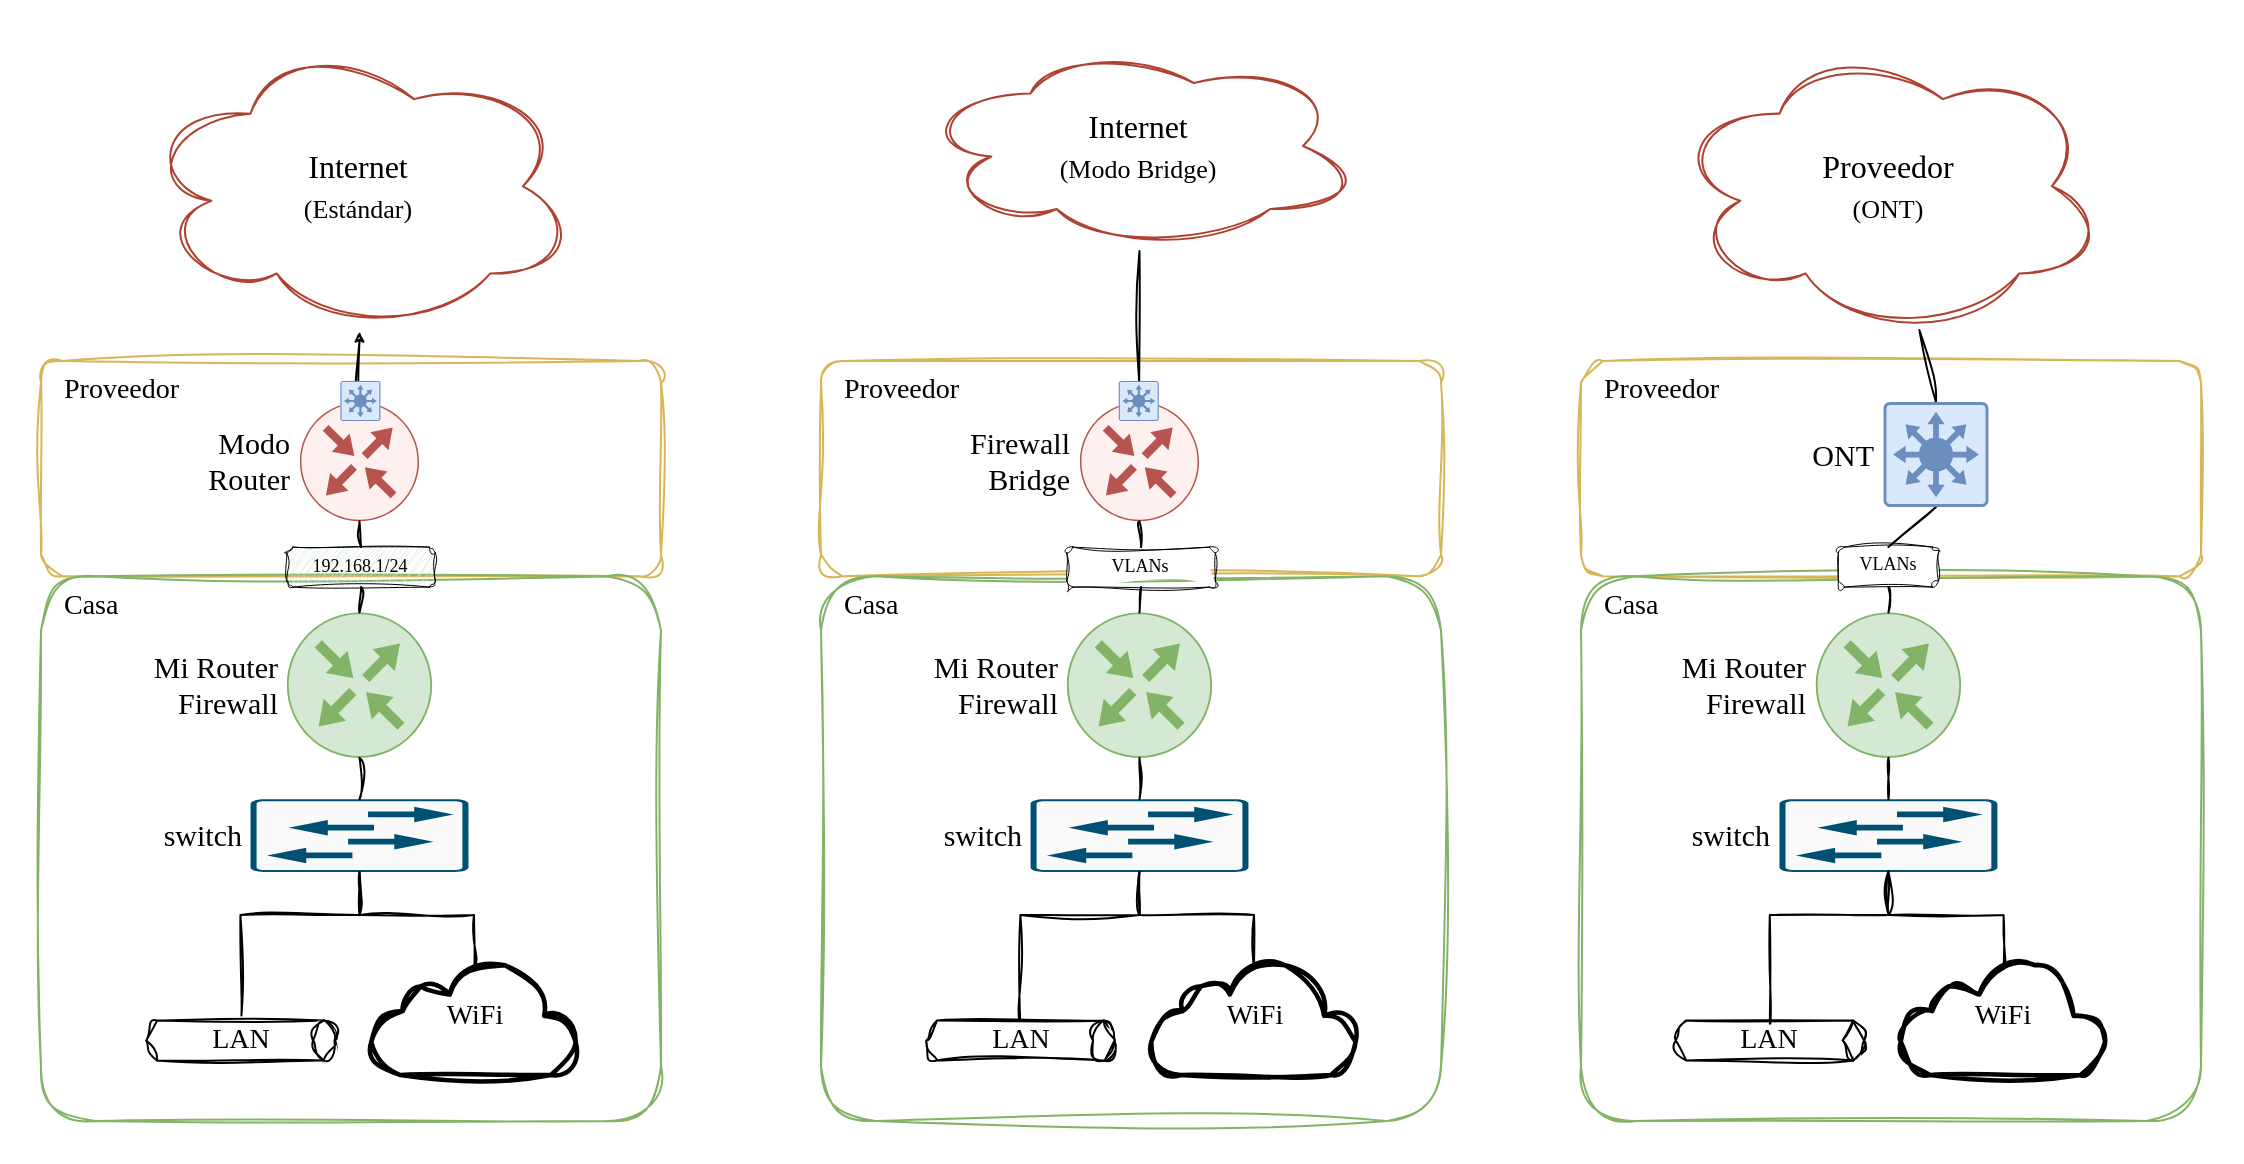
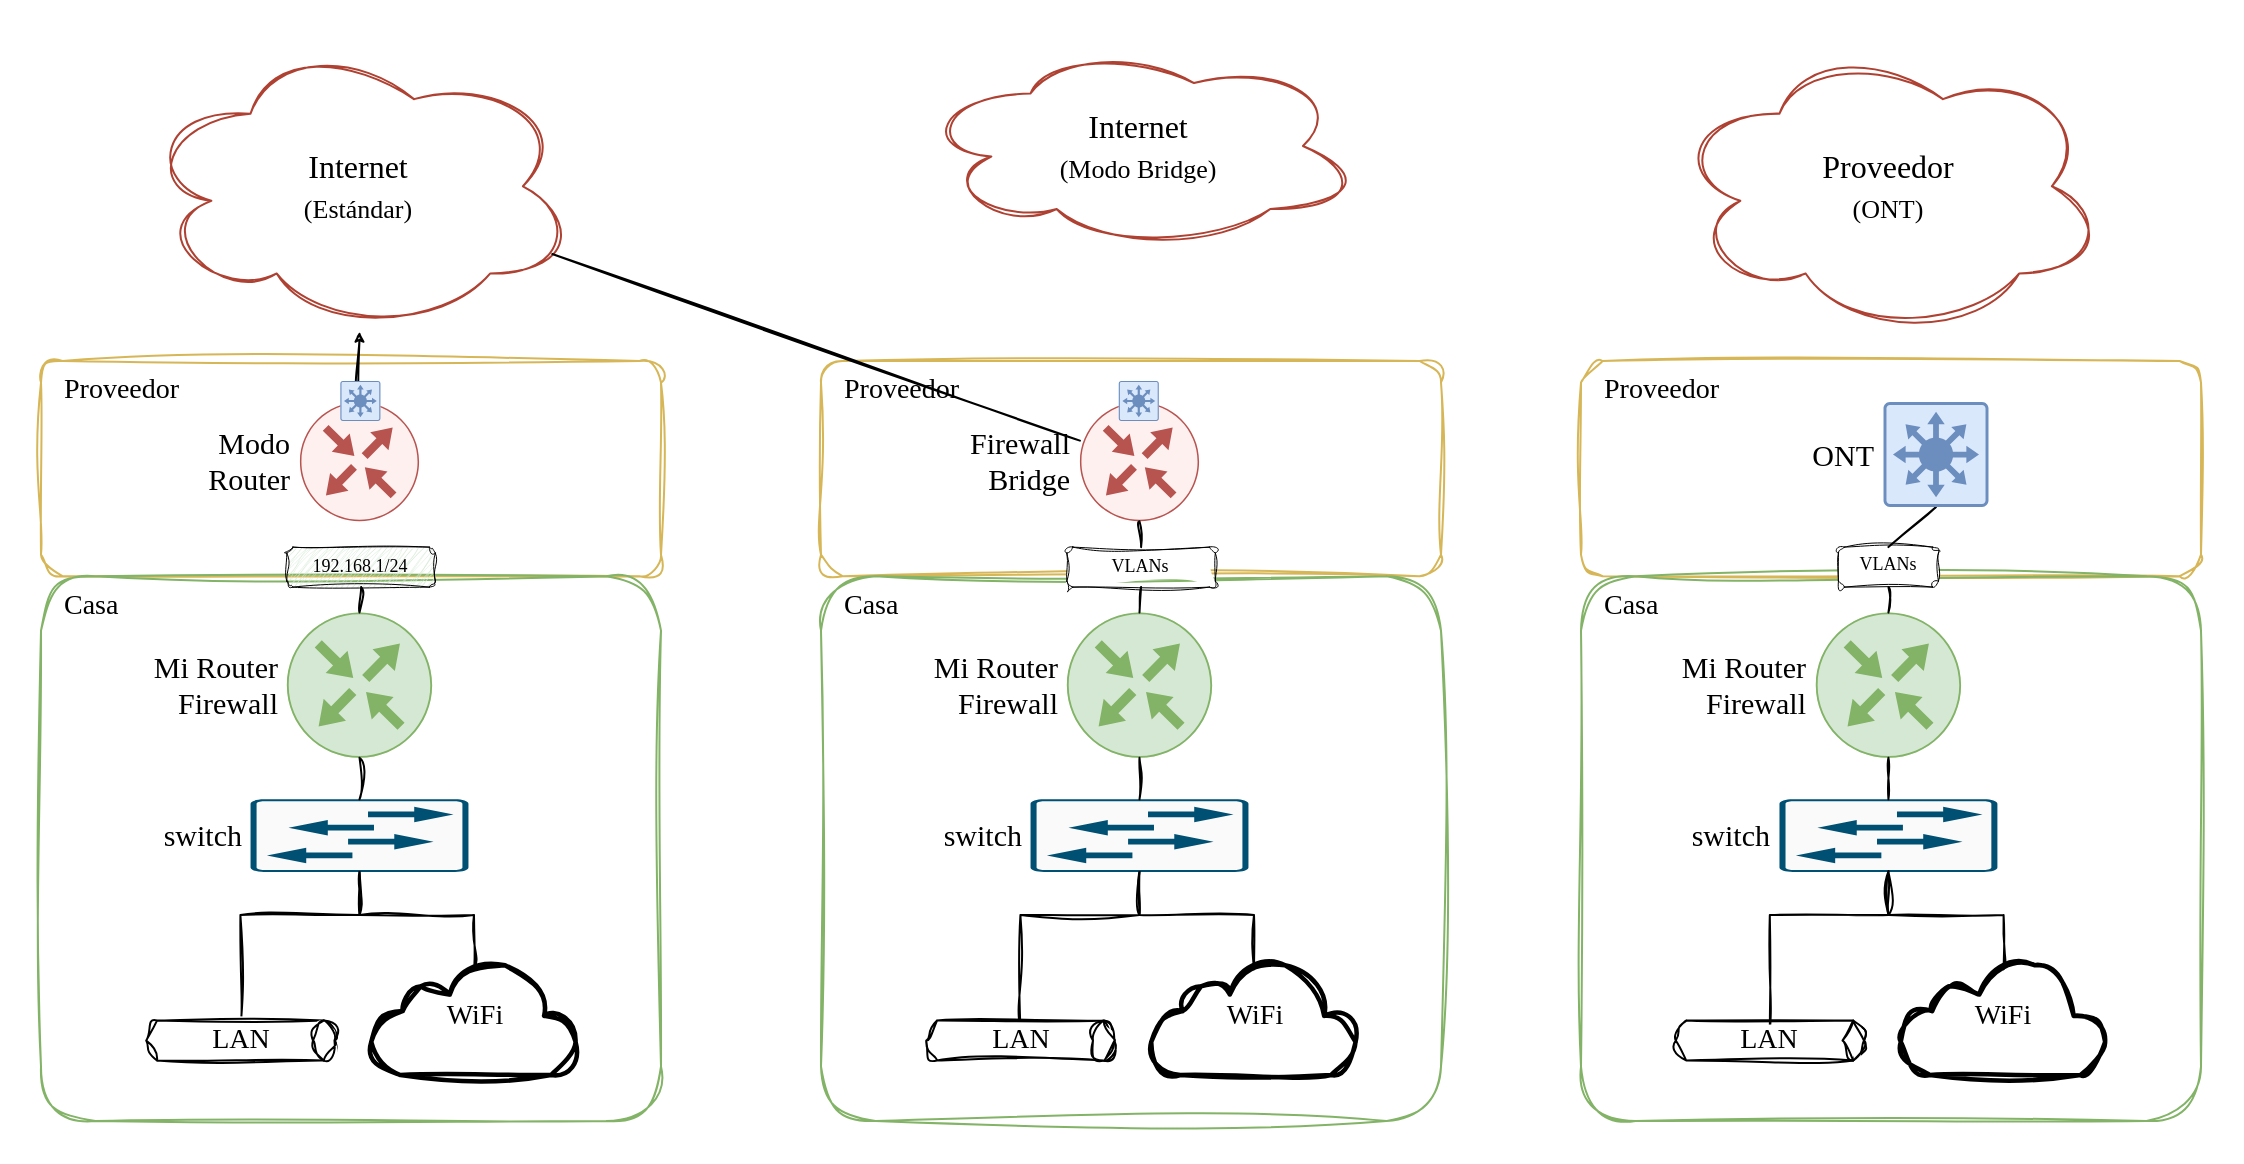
(1140, 303) -> (700, 306)
(1932, 383) -> none
(360, 534) -> none
